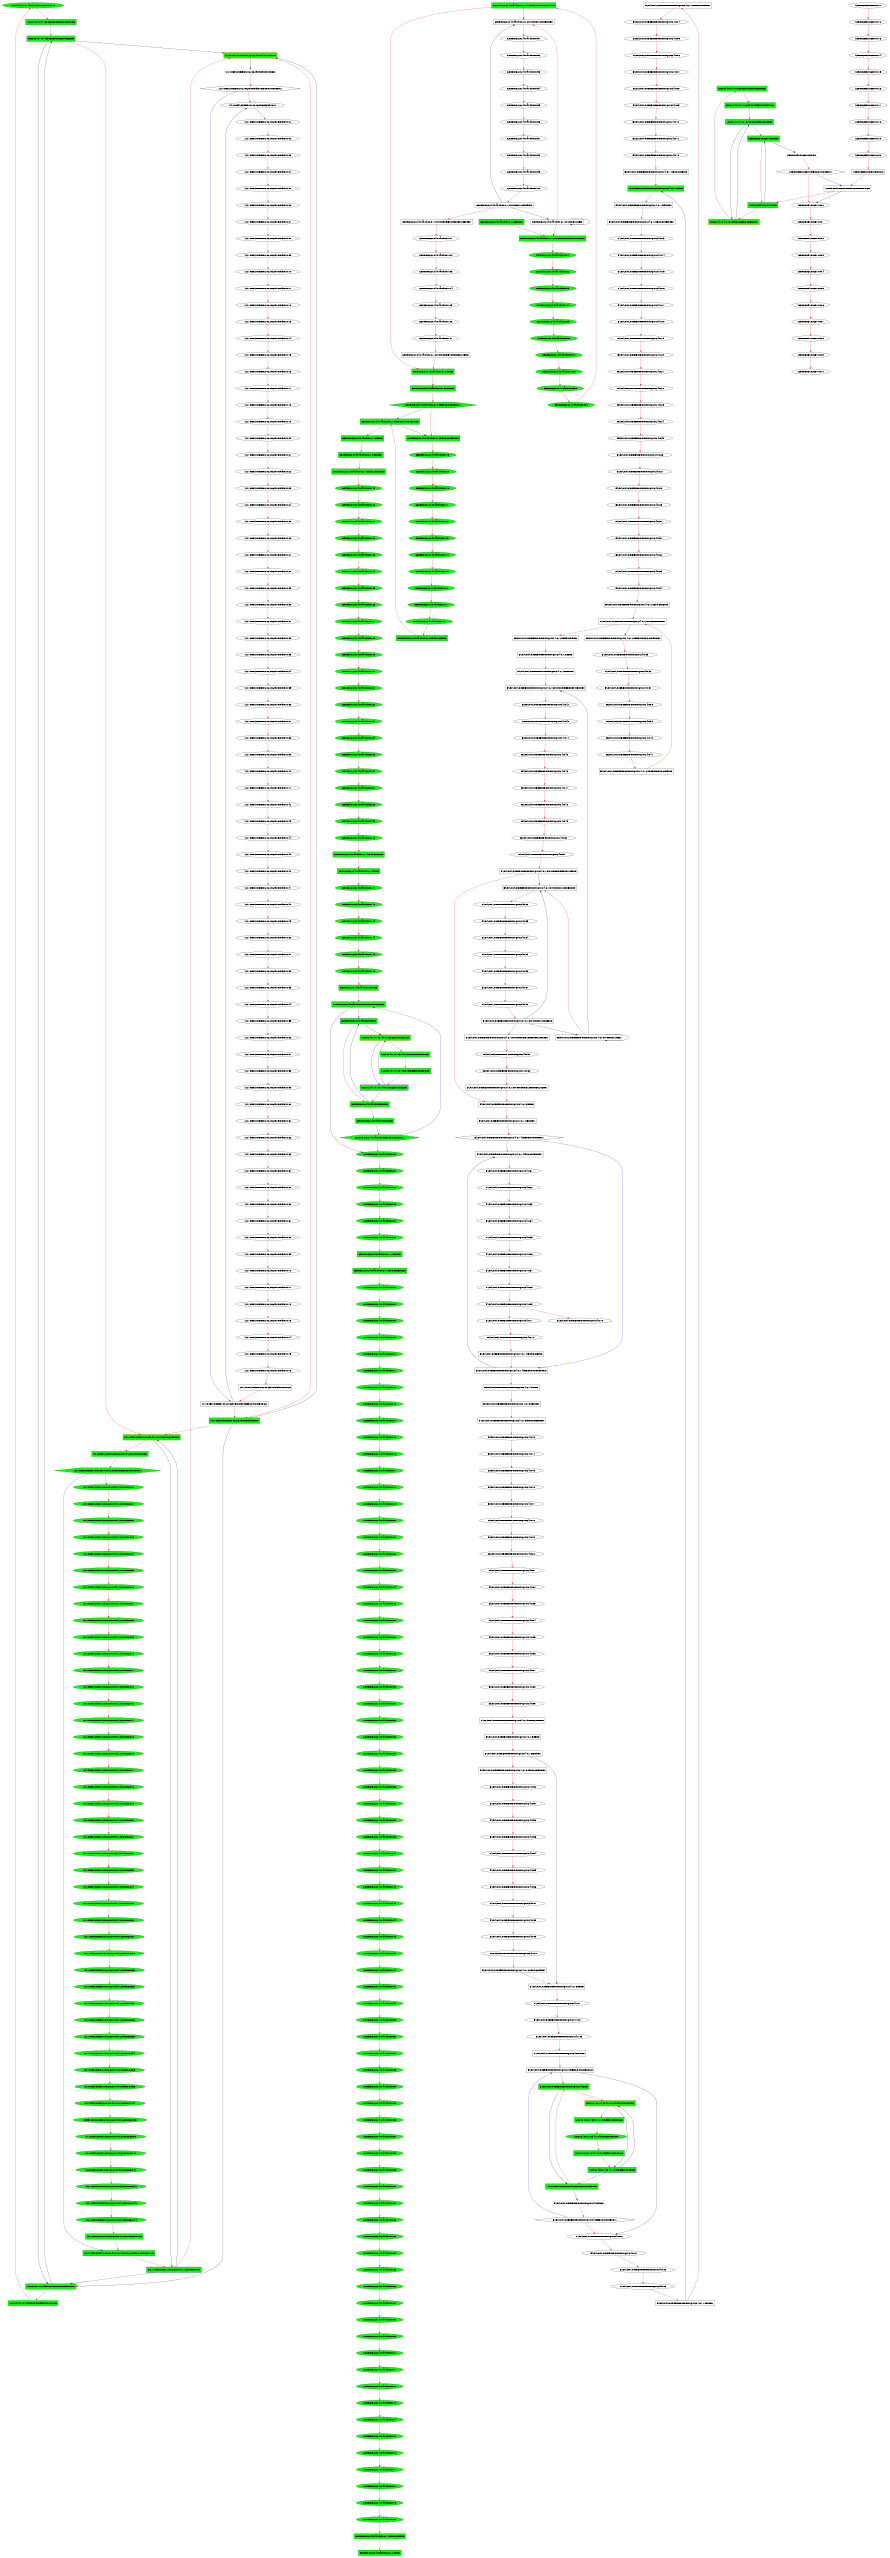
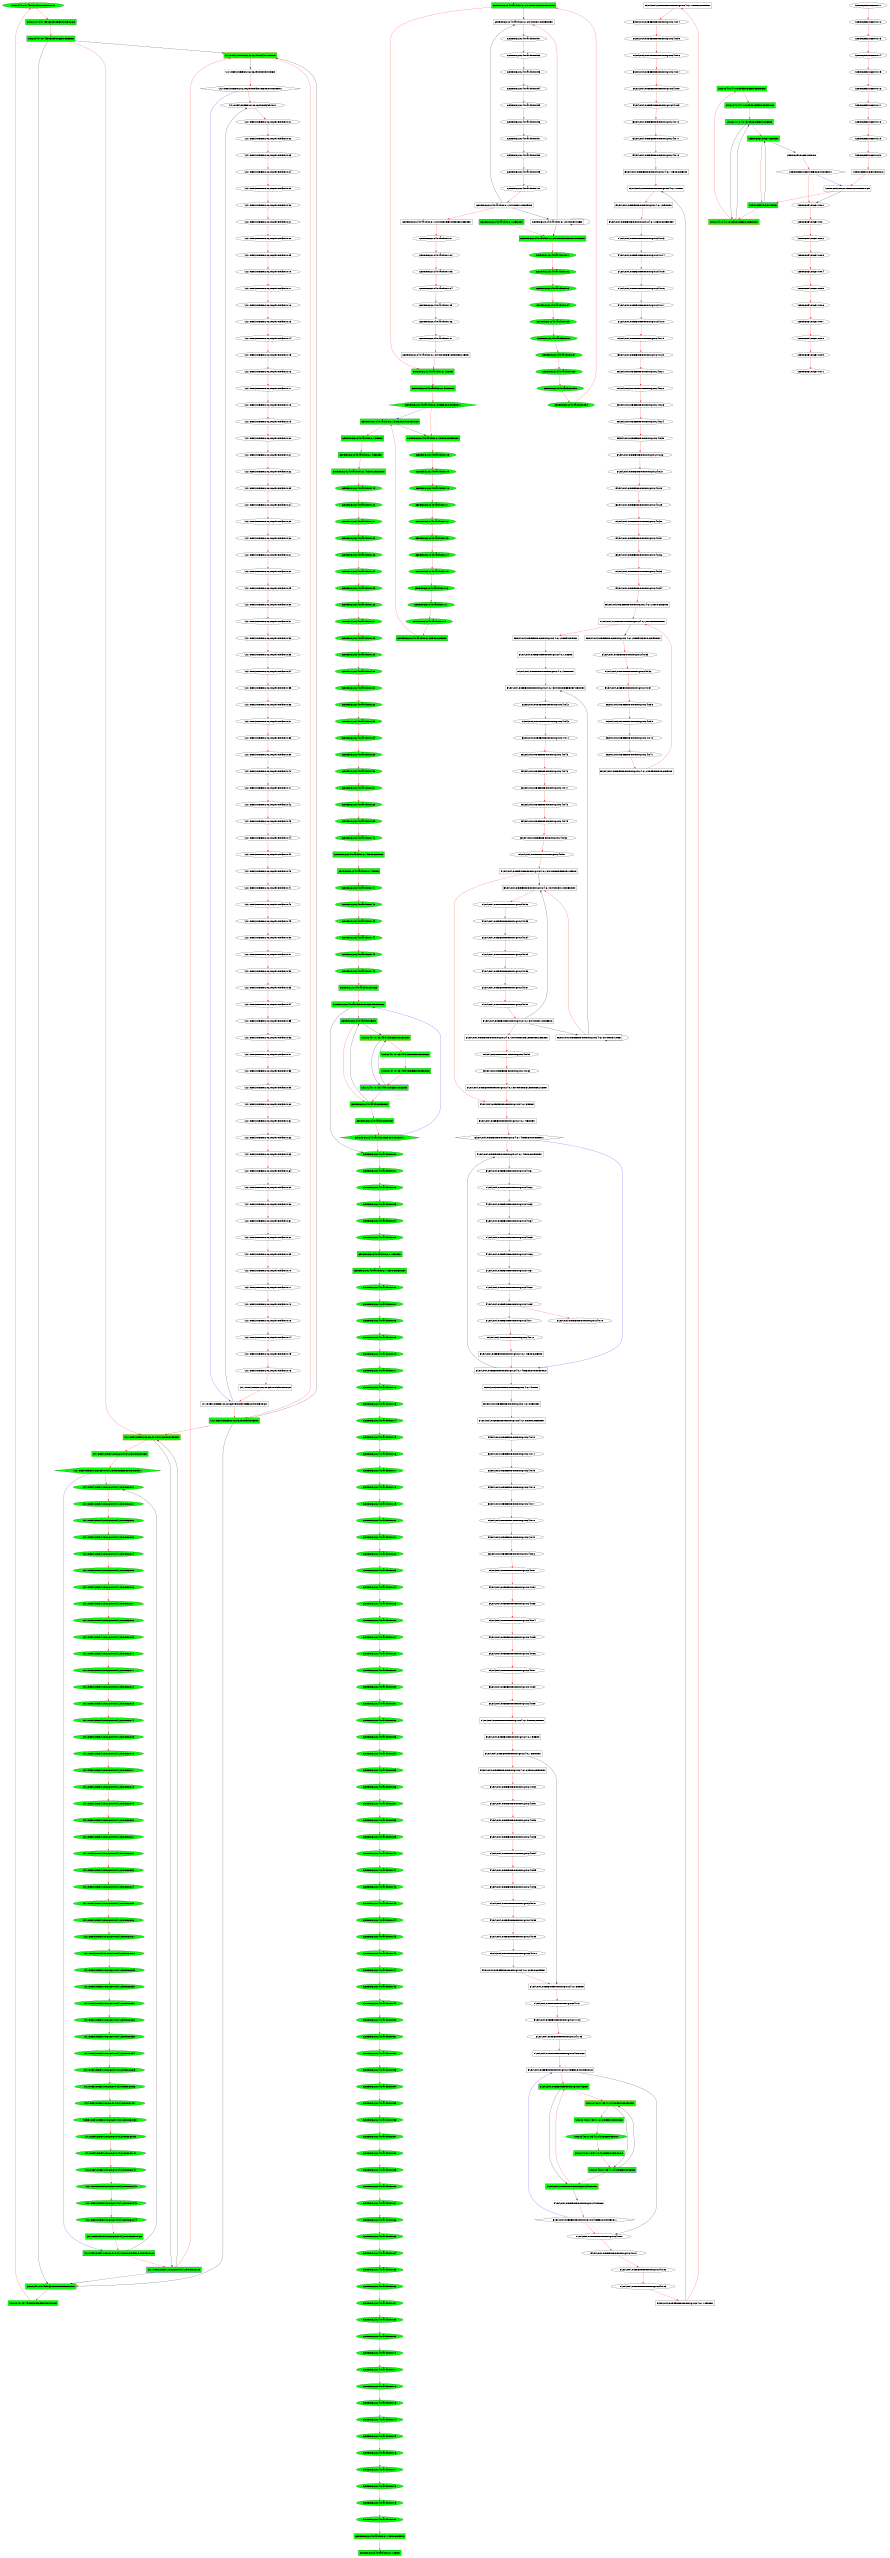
(656, 189) -> (656, 189)
(45, 1163) -> none
none -> (157, 1869)
